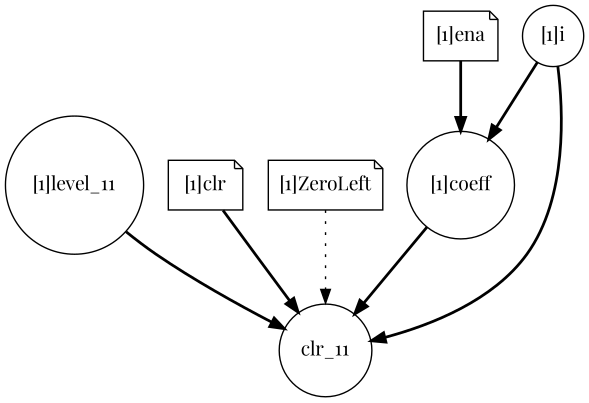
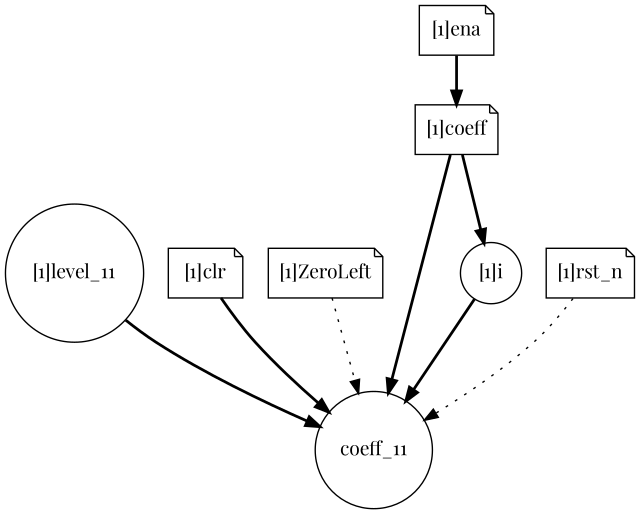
(517, 95) -> (472, 192)
(461, 185) -> (457, 130)
none -> (590, 273)
(326, 350) -> (374, 450)
